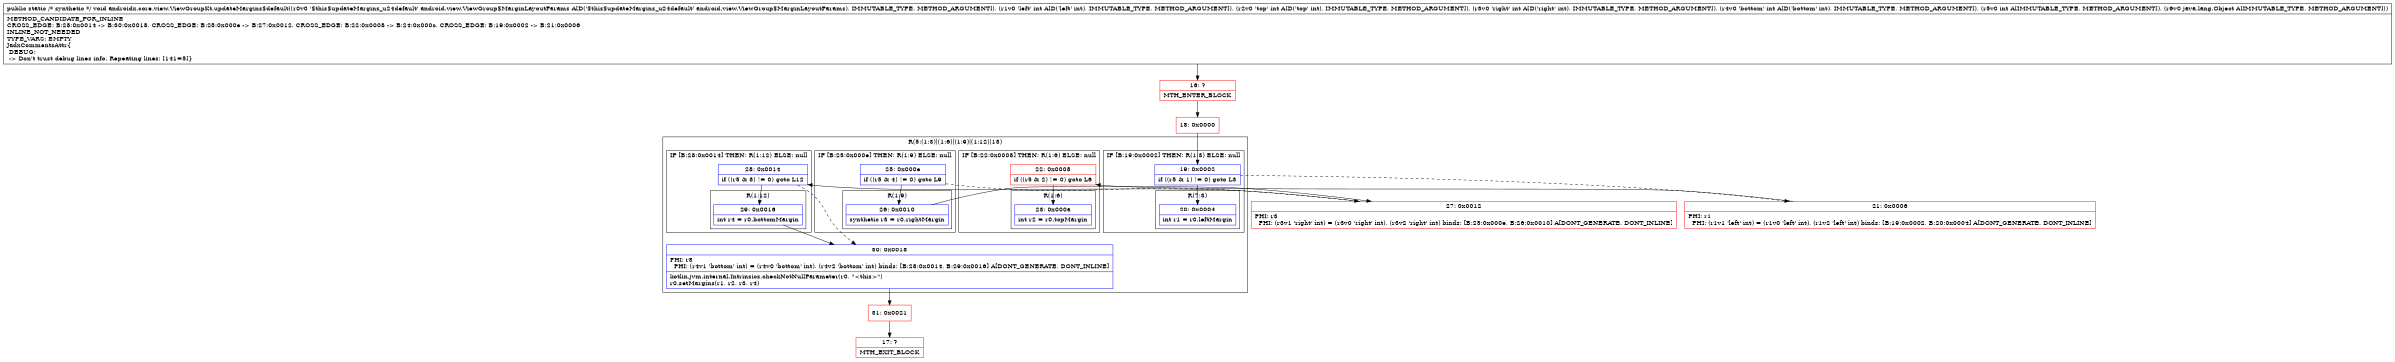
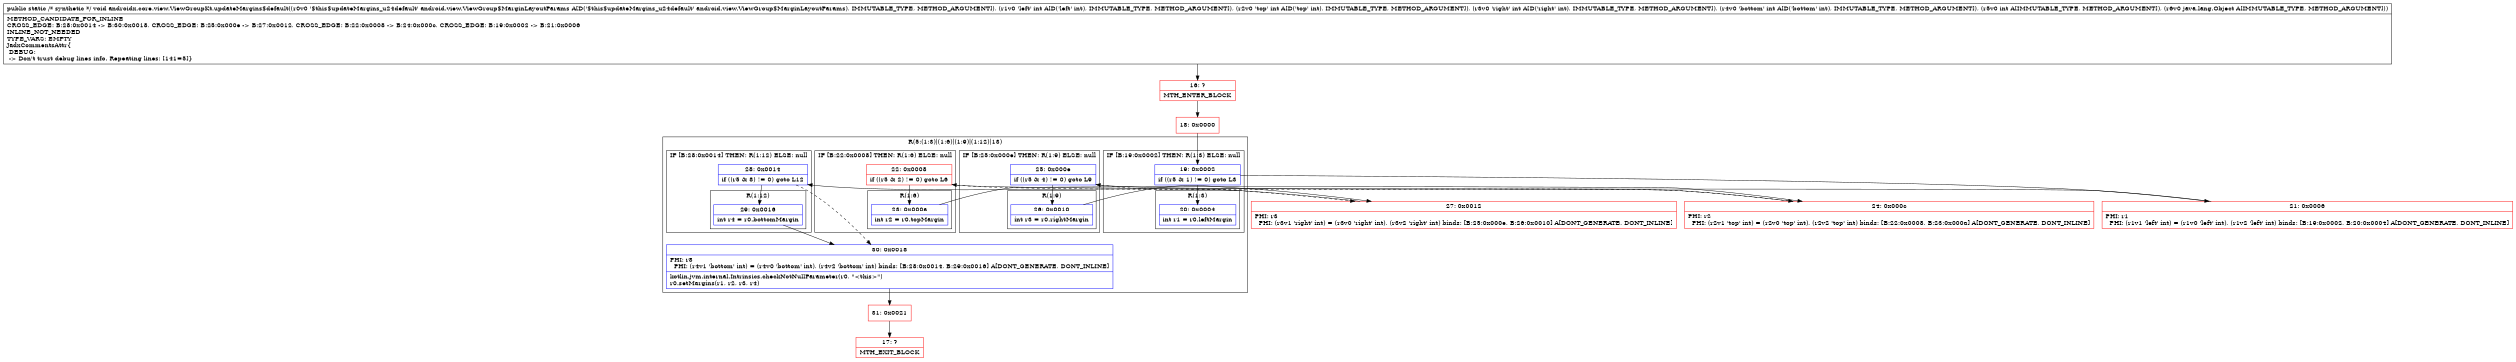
(1513, 182) -> (1723, 180)
(1198, 196) -> (1198, 196)
none -> (1889, 215)
(897, 220) -> (1052, 220)
